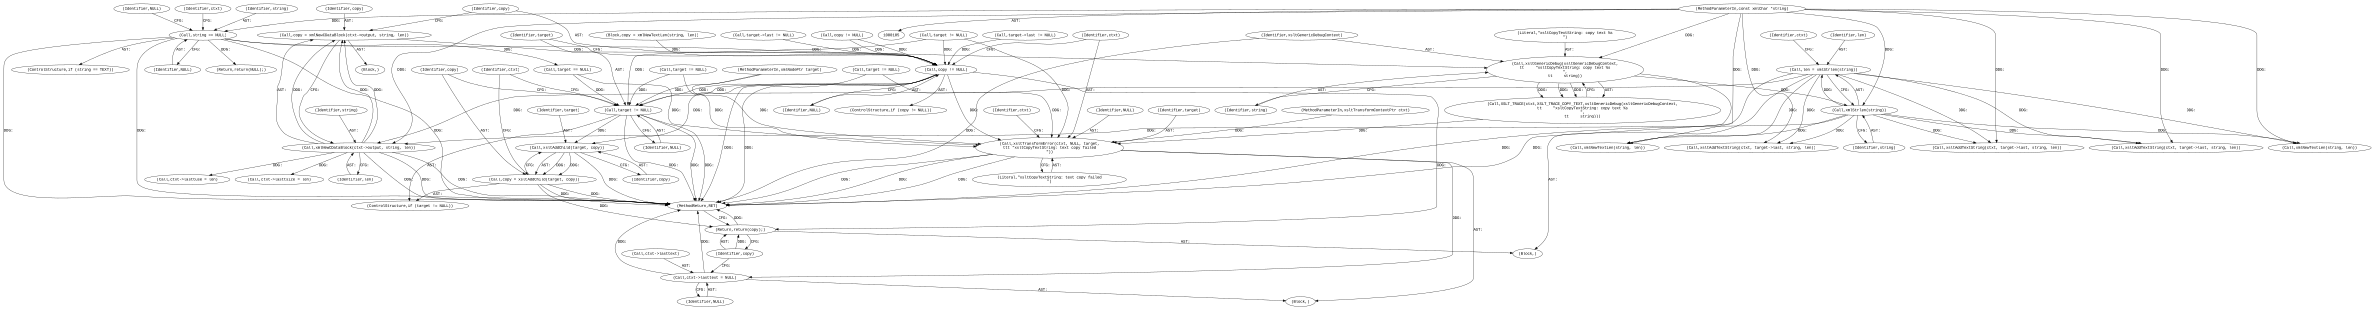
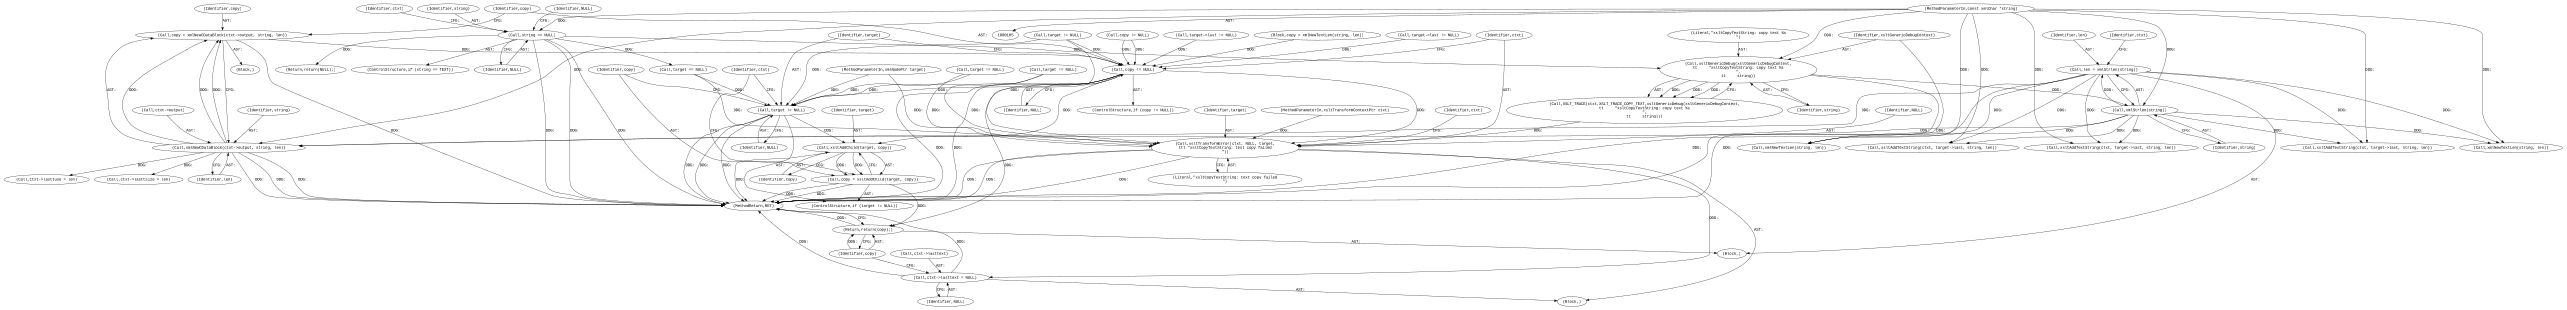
none -> (163, 110)
none -> (463, 161)
